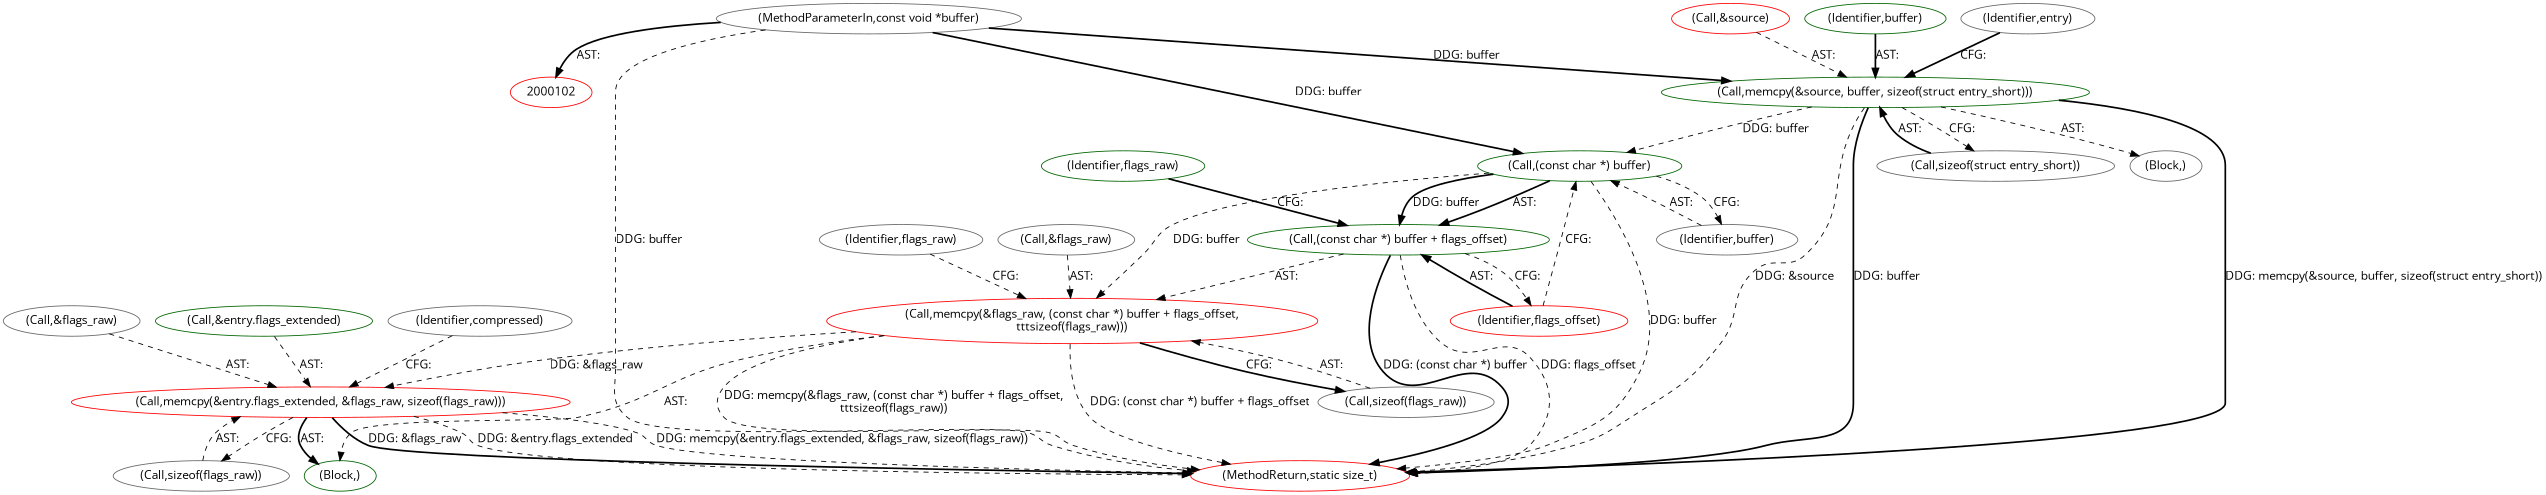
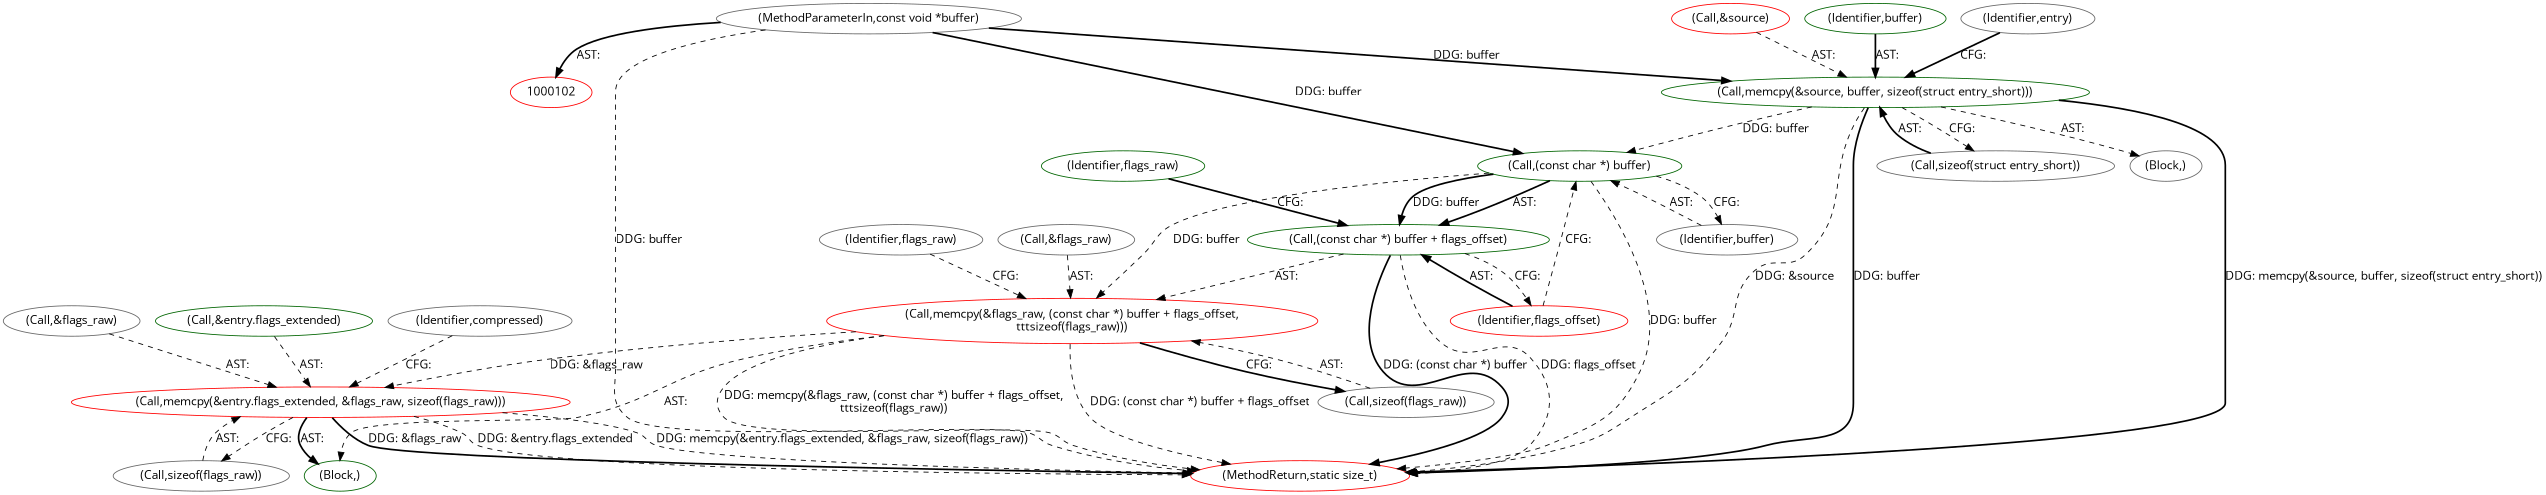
(551, 92) -> (551, 92)
